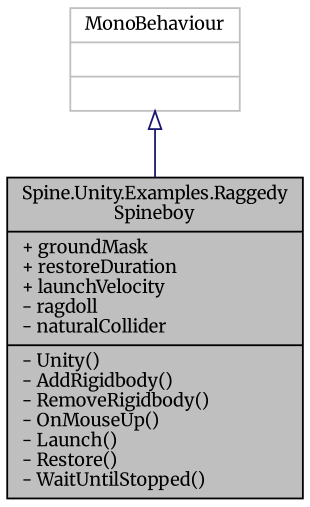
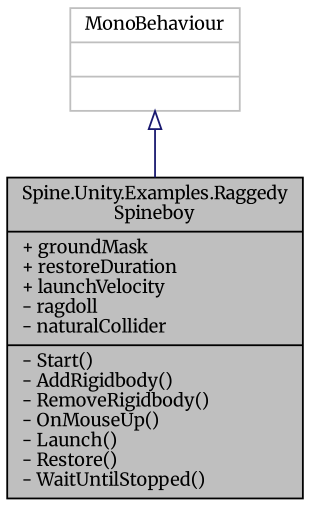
(61, 361) -> (58, 361)
